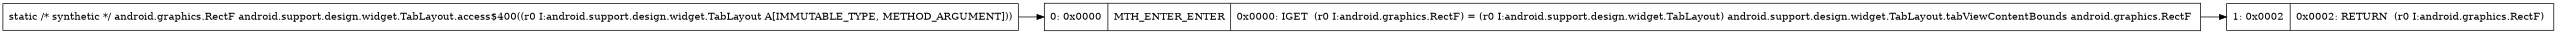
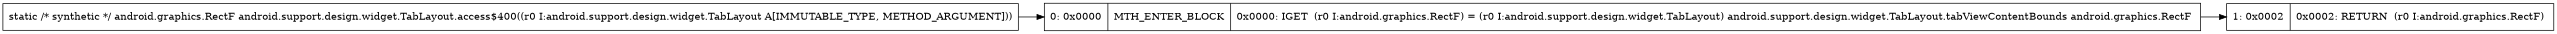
(1169, 17) -> (1169, 17)
